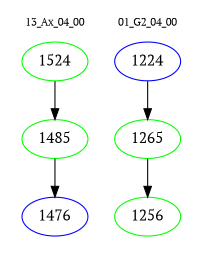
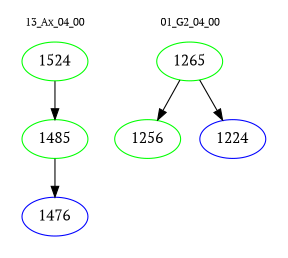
(148, 95) -> (208, 95)
